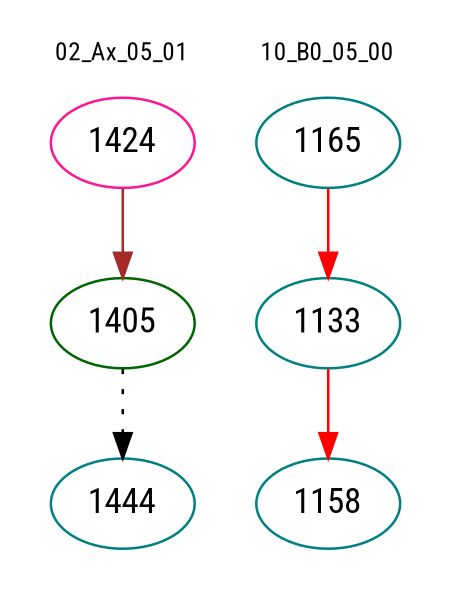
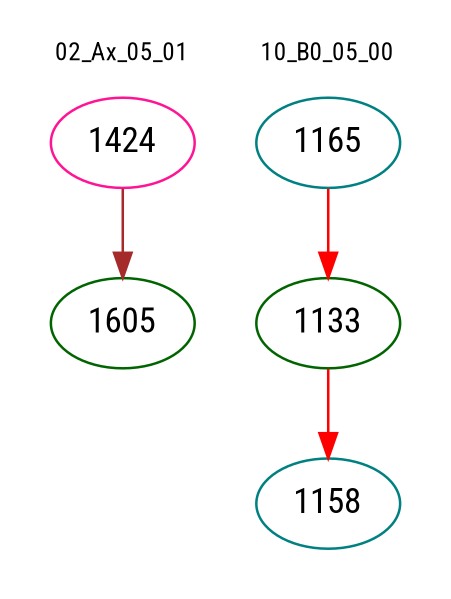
(123, 323) -> (123, 323)
(328, 323) -> (328, 323)
(123, 504) -> none
